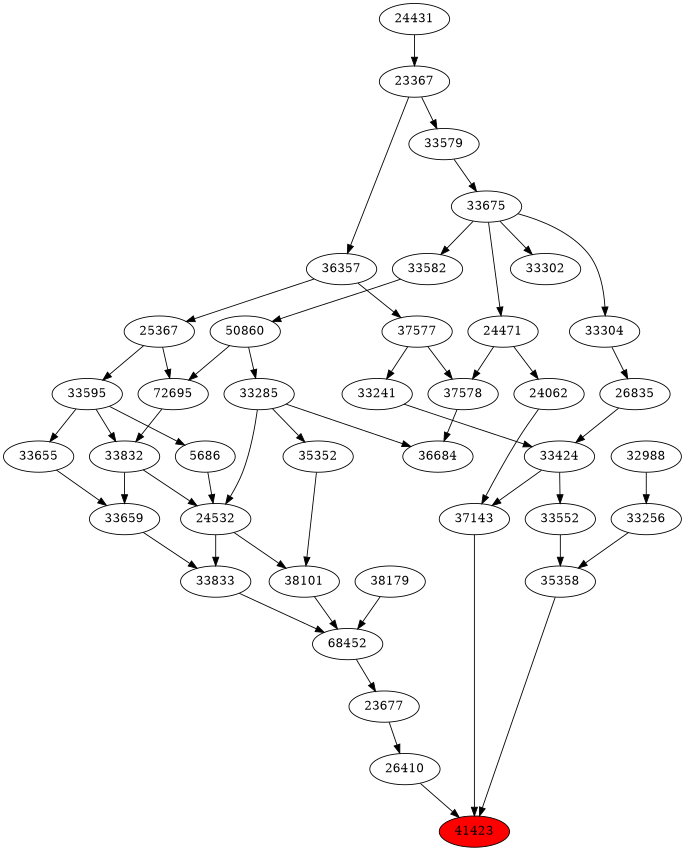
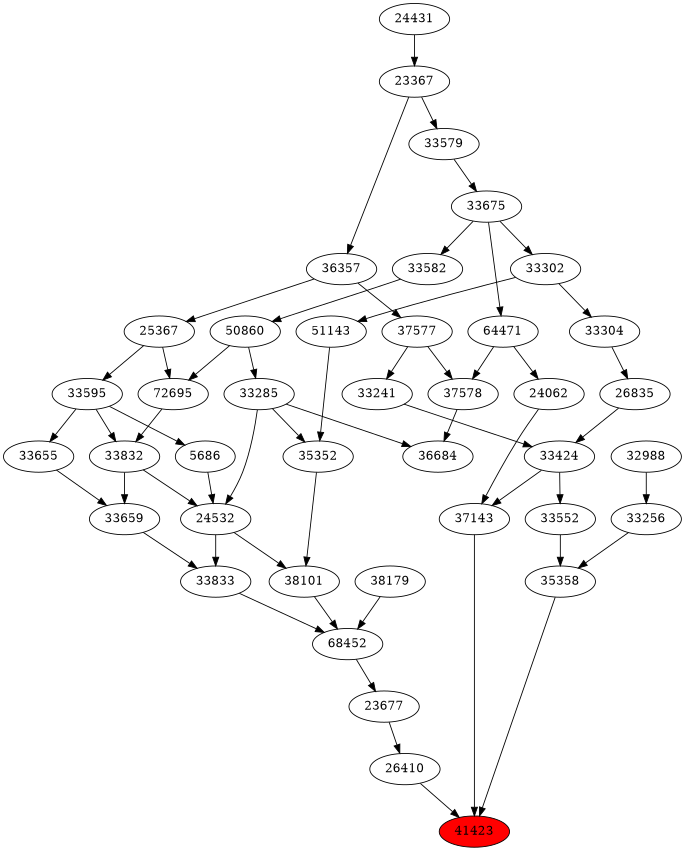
(579, 244) -> (572, 297)
none -> (331, 332)
(503, 332) -> (503, 332)
